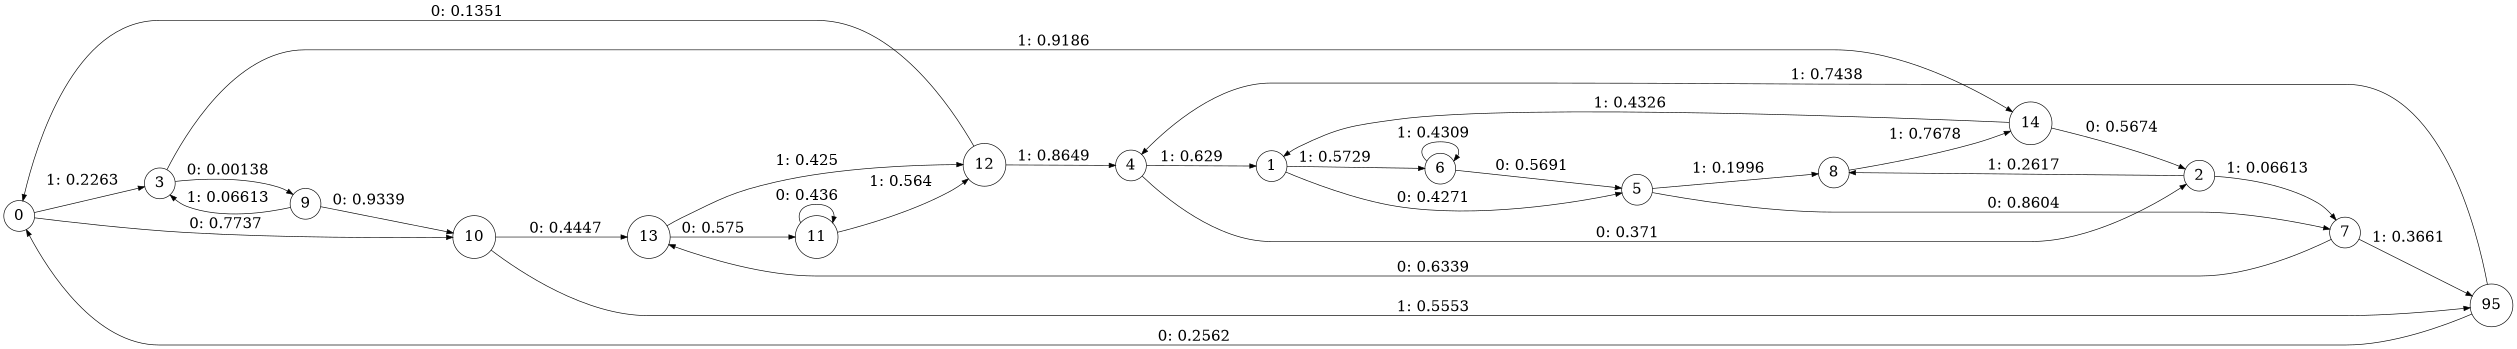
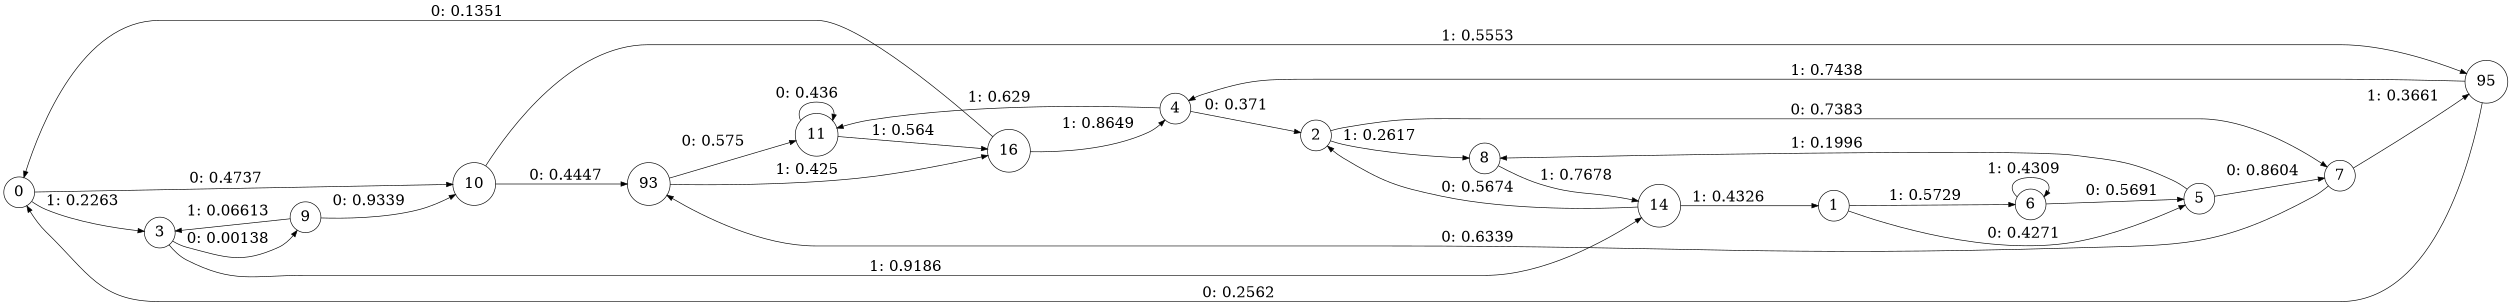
(985, 165) -> (1009, 151)
(1198, 166) -> (1001, 108)
(2272, 169) -> (1834, 111)
(233, 224) -> (233, 179)
(649, 237) -> (649, 184)
